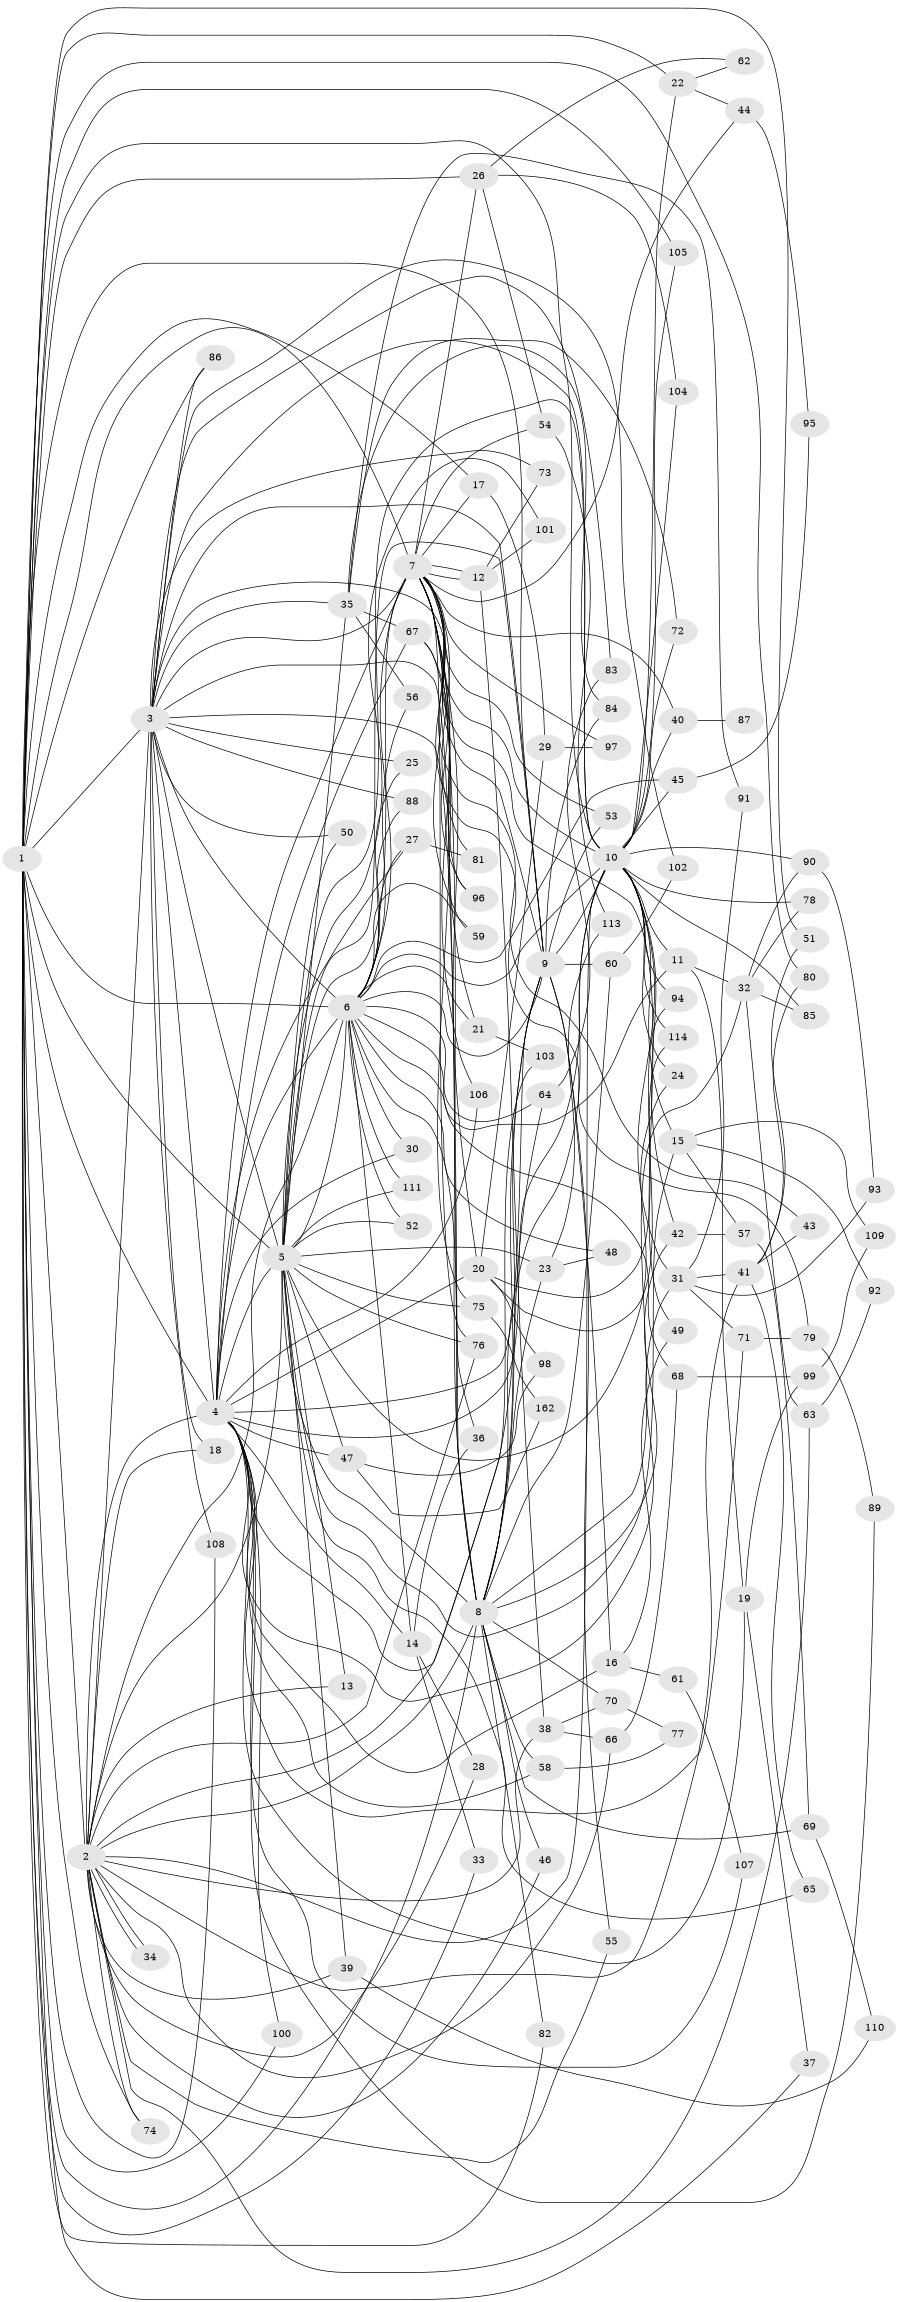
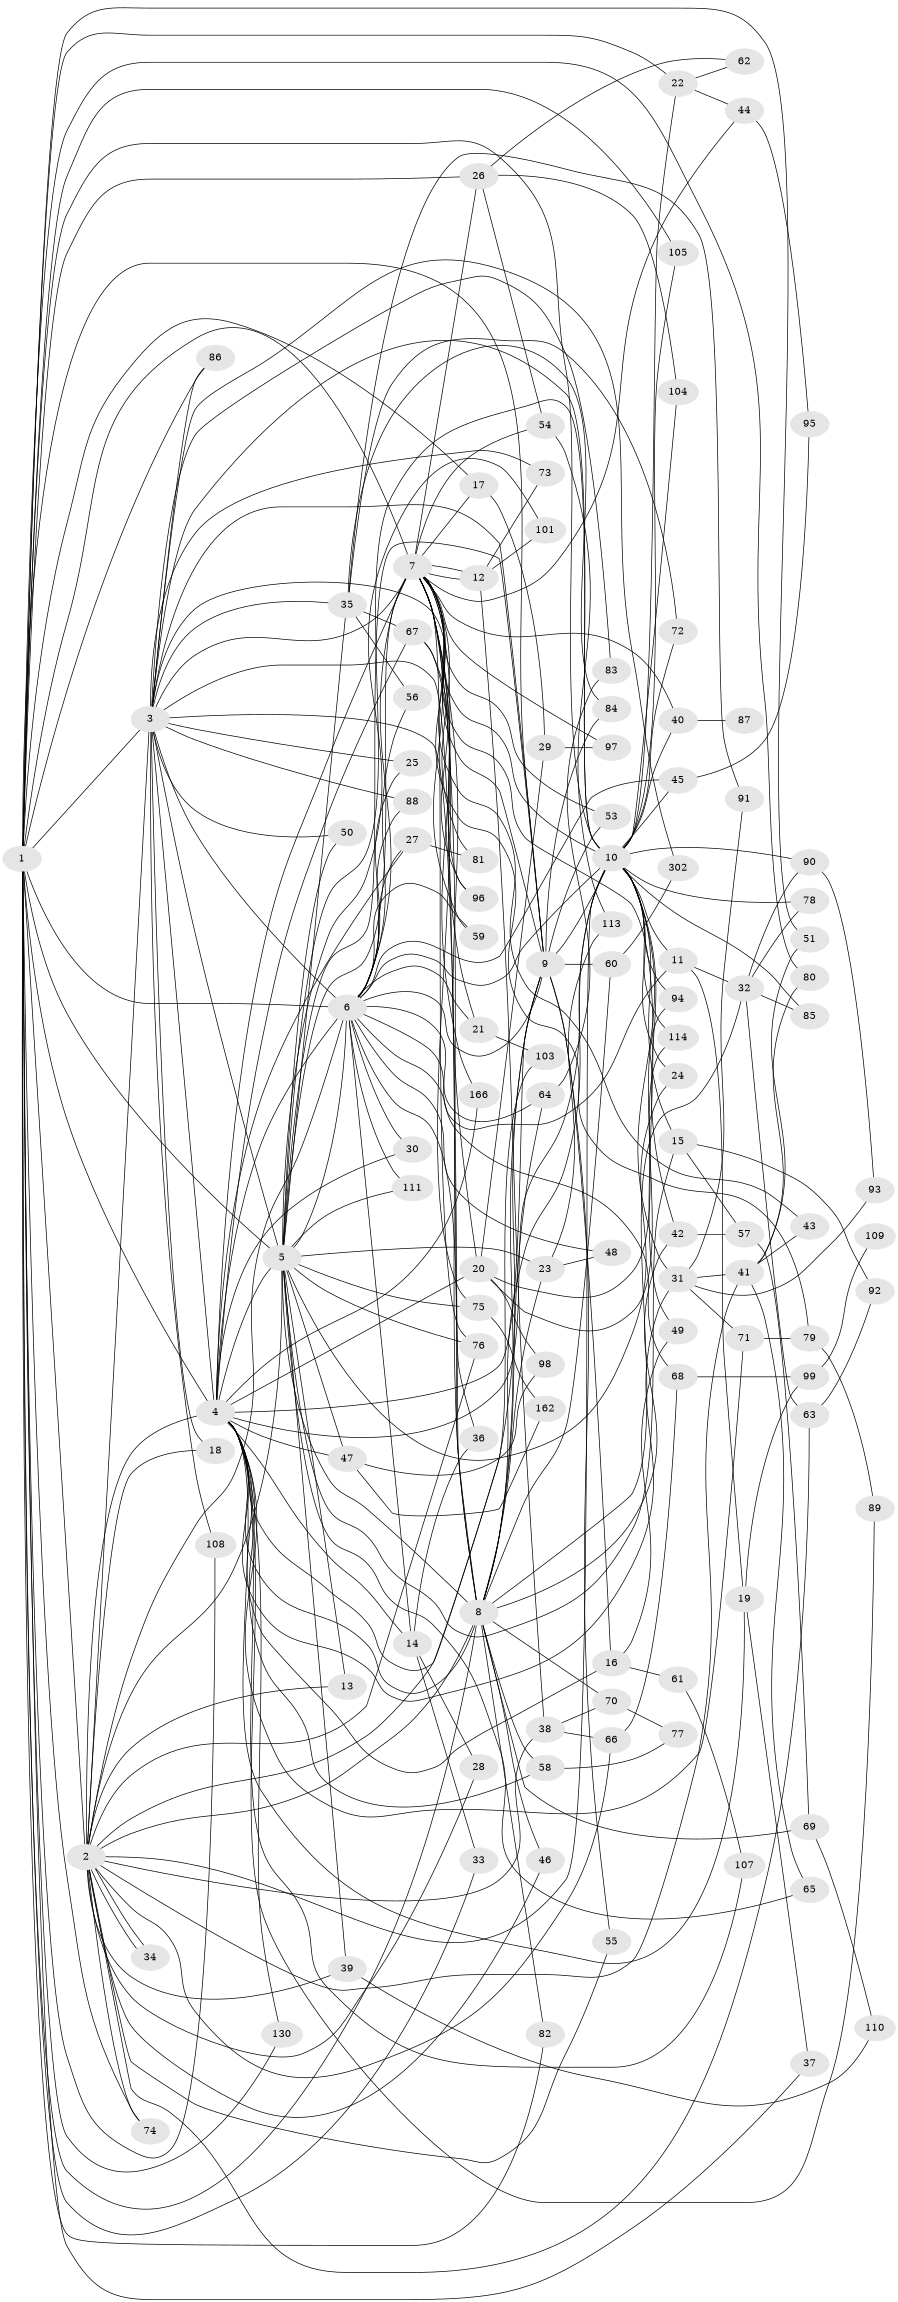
(678, 868) -> (678, 868)
(479, 1095) -> (479, 1095)
(811, 1128) -> none
(413, 1226) -> none
none -> (304, 1611)
(282, 2034) -> (282, 2034)
